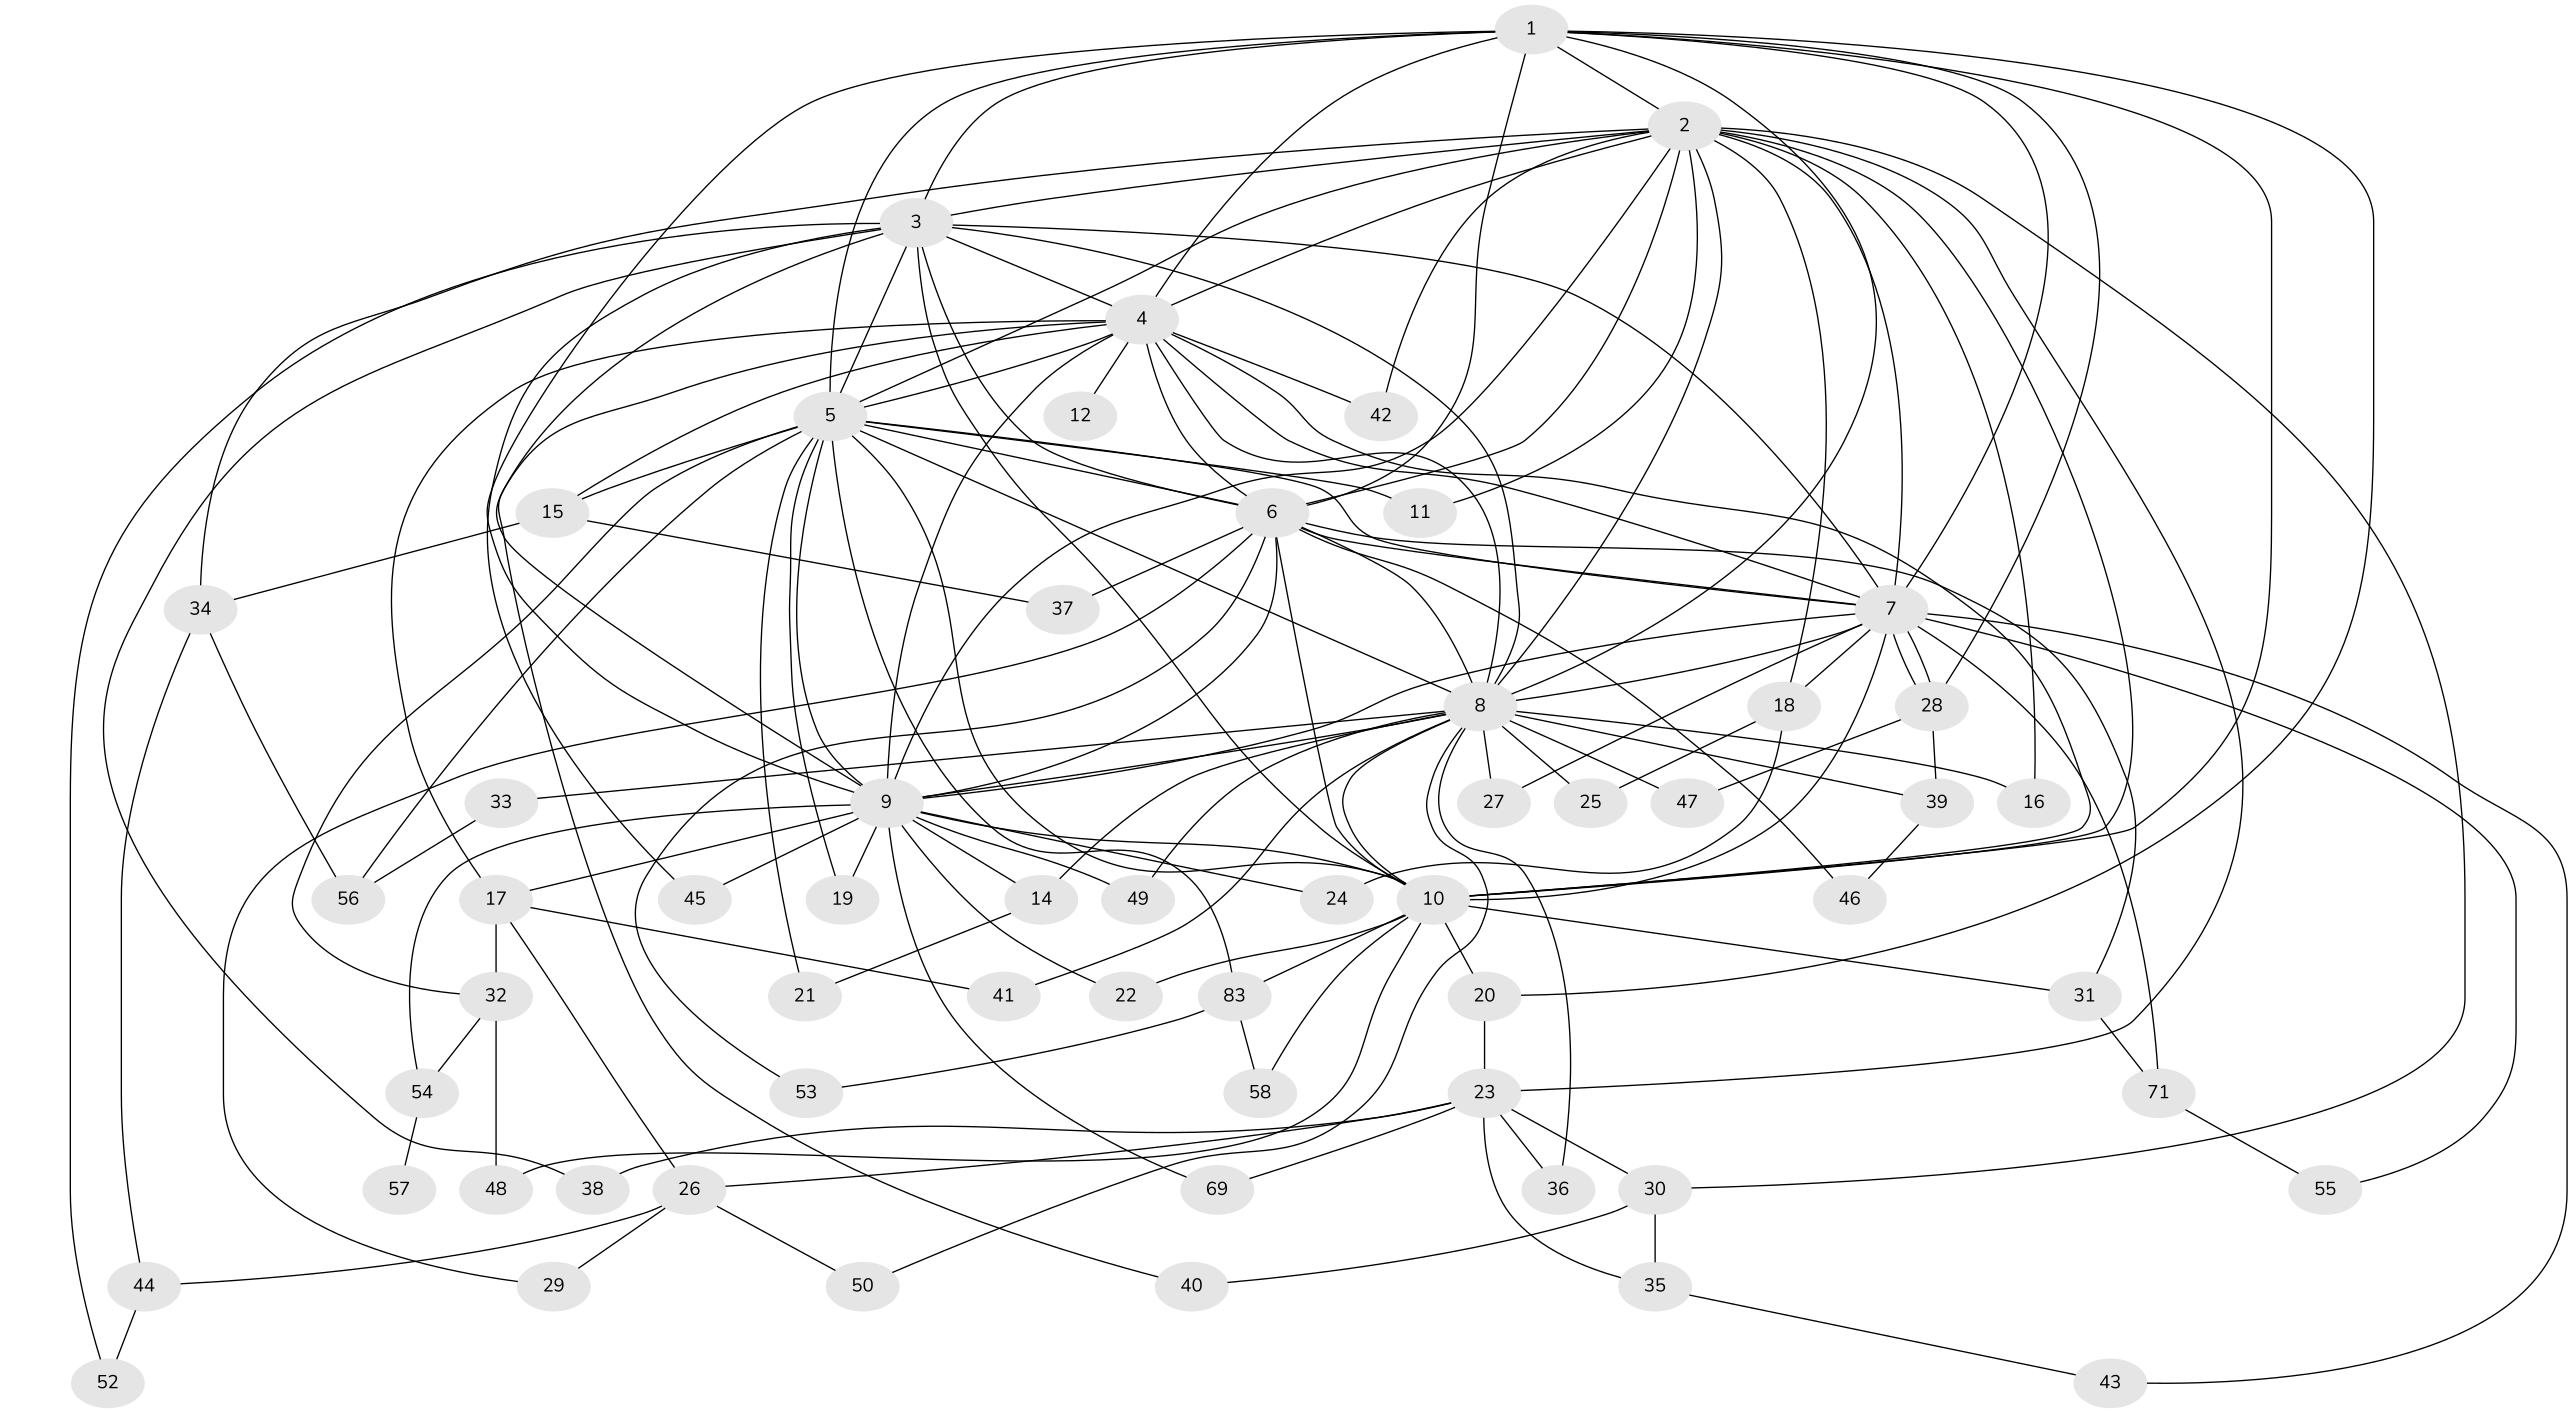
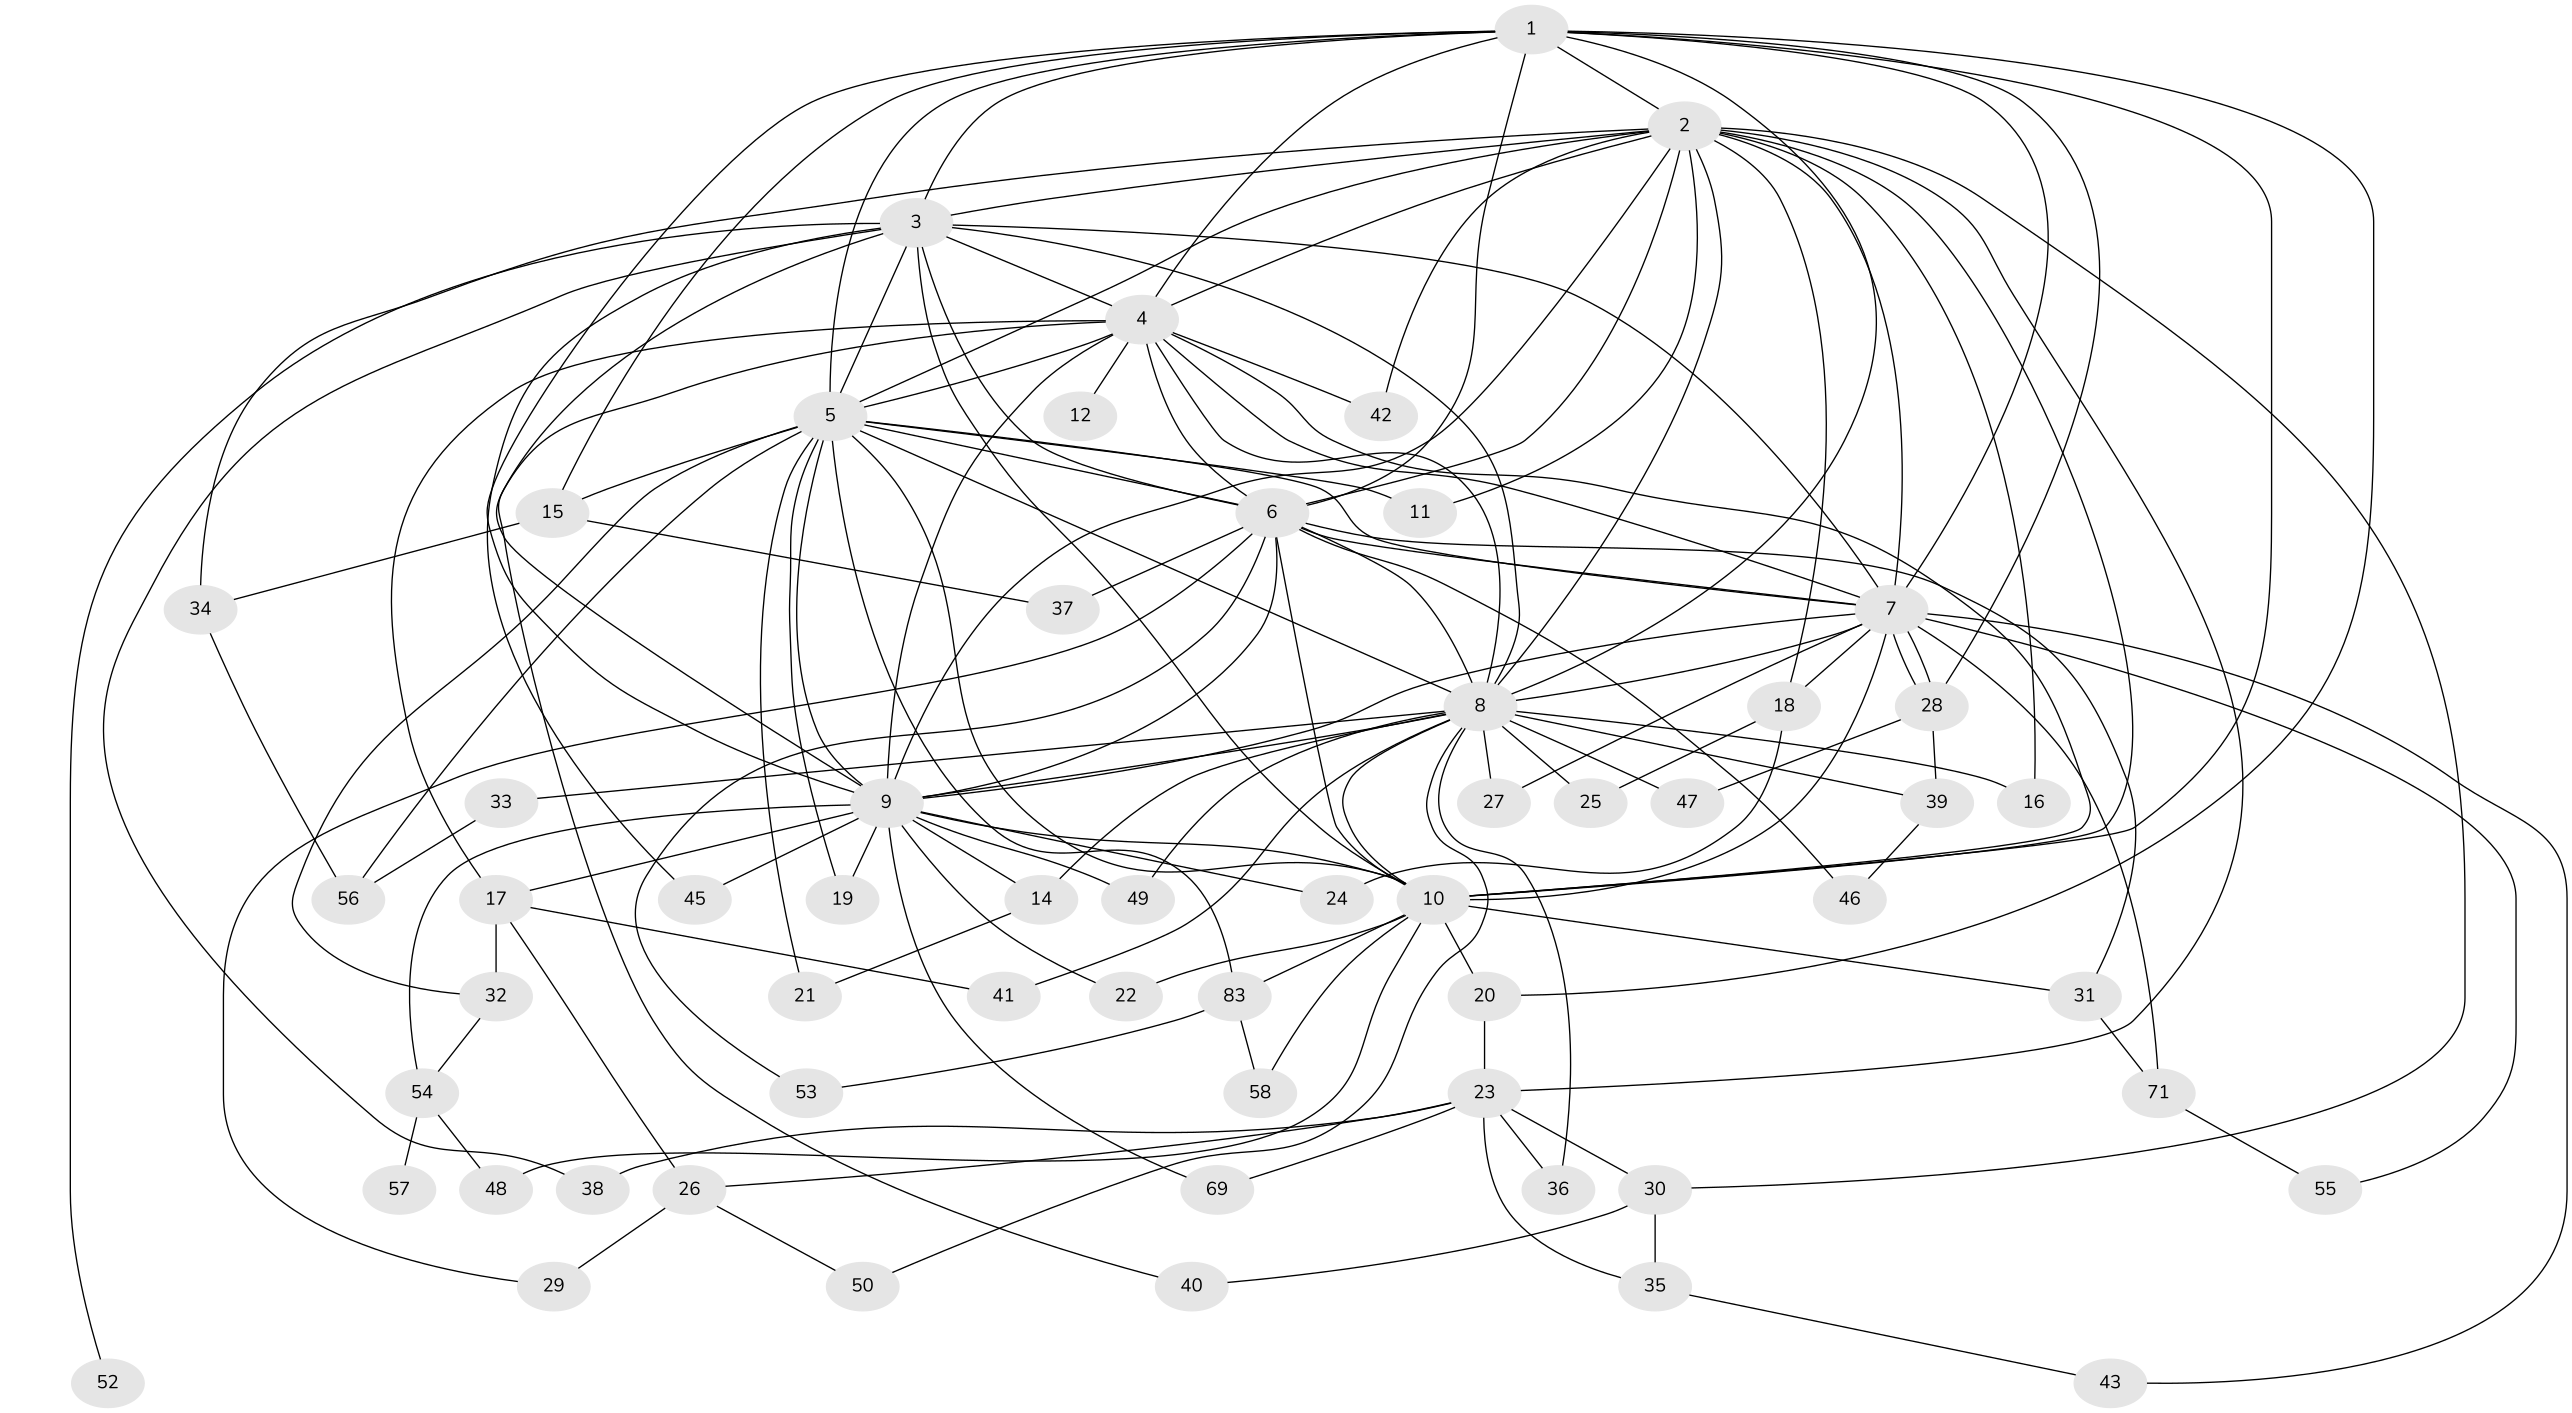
(817, 381) -> (935, 84)
(496, 1093) -> (459, 1142)
(144, 1287) -> none
